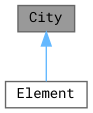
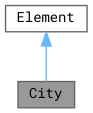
(46, 64) -> (46, 64)
